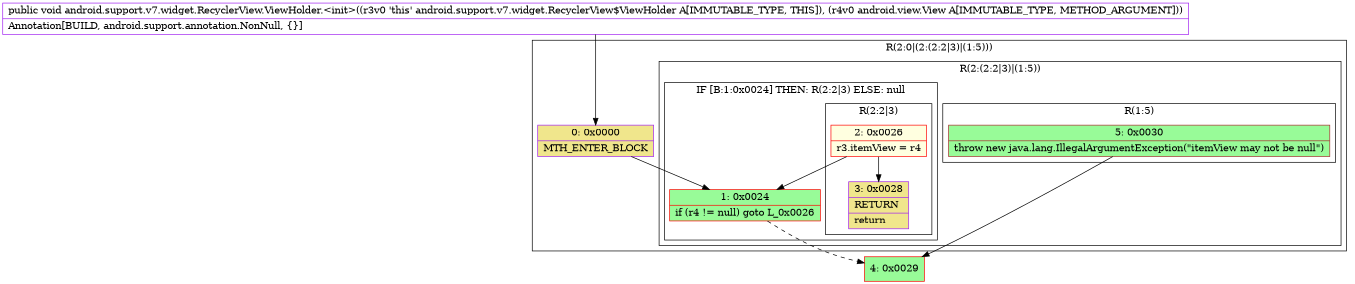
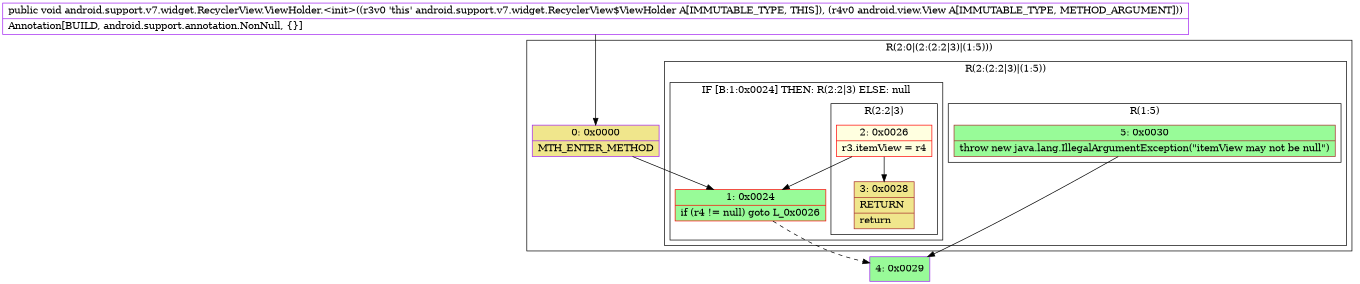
(596, 148) -> (596, 148)
(879, 205) -> (884, 205)
(894, 269) -> (900, 269)
